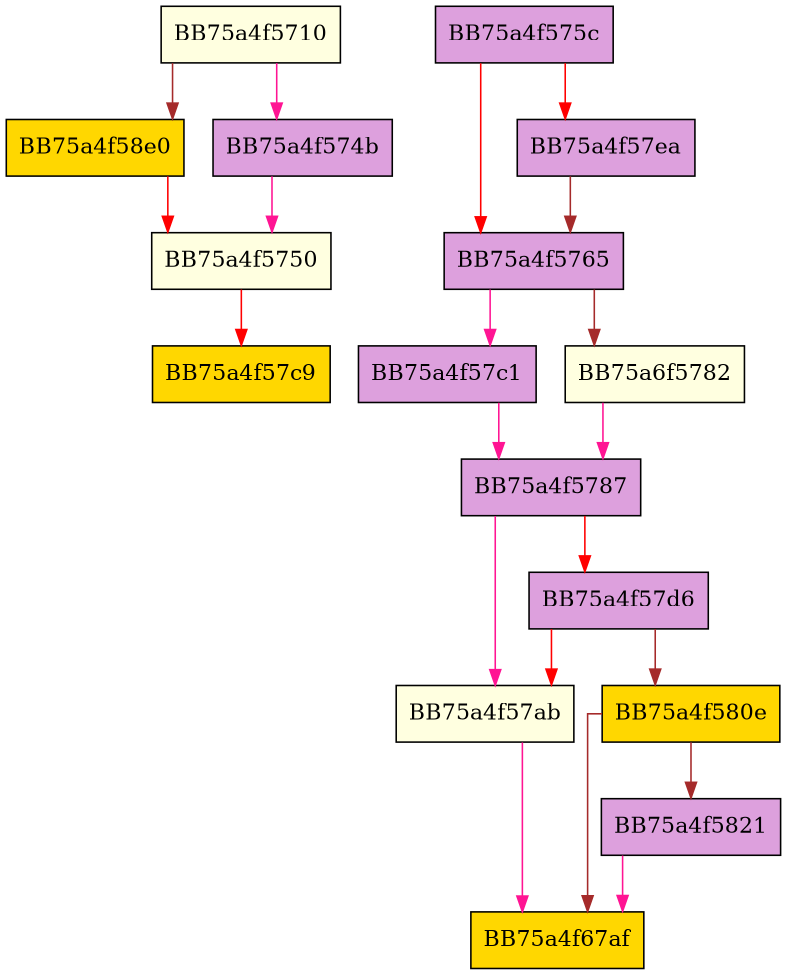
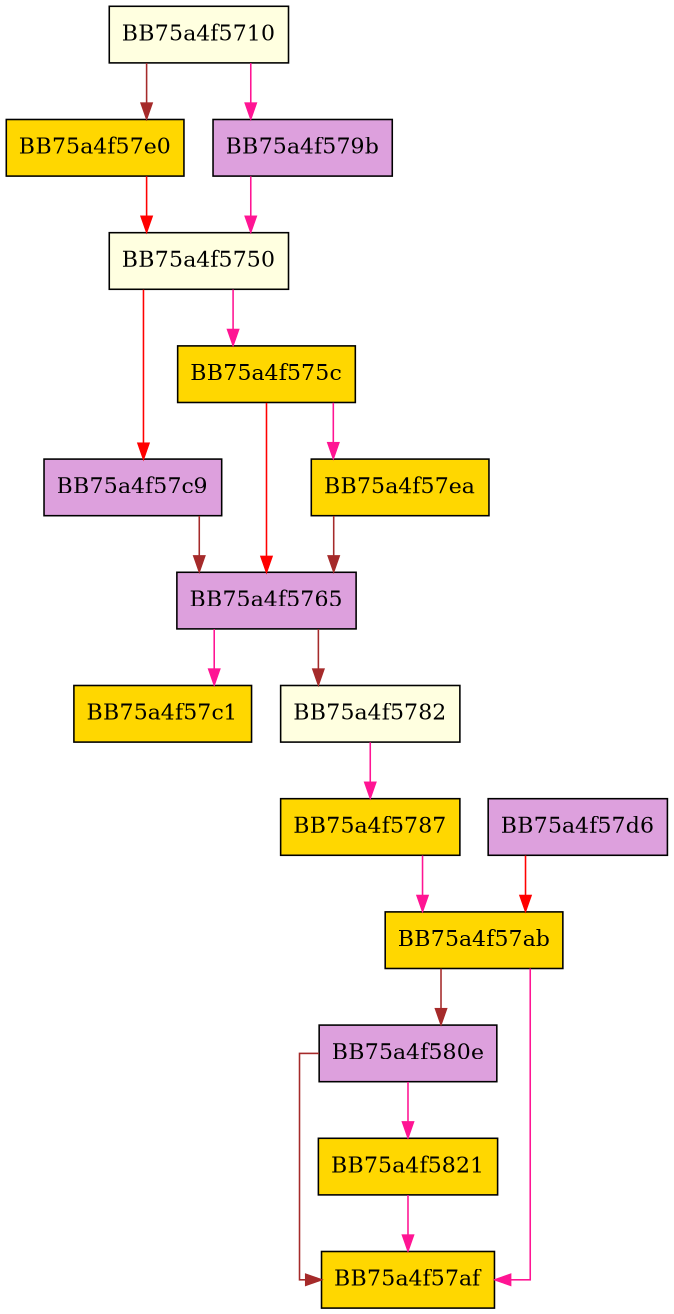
(524, 35) -> (266, 374)
(565, 83) -> (333, 423)
(95, 148) -> (95, 148)
(303, 148) -> (303, 148)
(606, 148) -> (400, 487)
none -> (233, 310)
(241, 374) -> (133, 487)
(447, 374) -> (163, 714)
(655, 374) -> (370, 714)
(499, 423) -> none
(551, 487) -> (370, 827)
none -> (199, 536)
(585, 536) -> none
(655, 649) -> (441, 989)
(485, 714) -> (474, 940)
(691, 714) -> (408, 1053)
(691, 762) -> (408, 1102)
(691, 827) -> (408, 1167)
(557, 940) -> (408, 1280)
